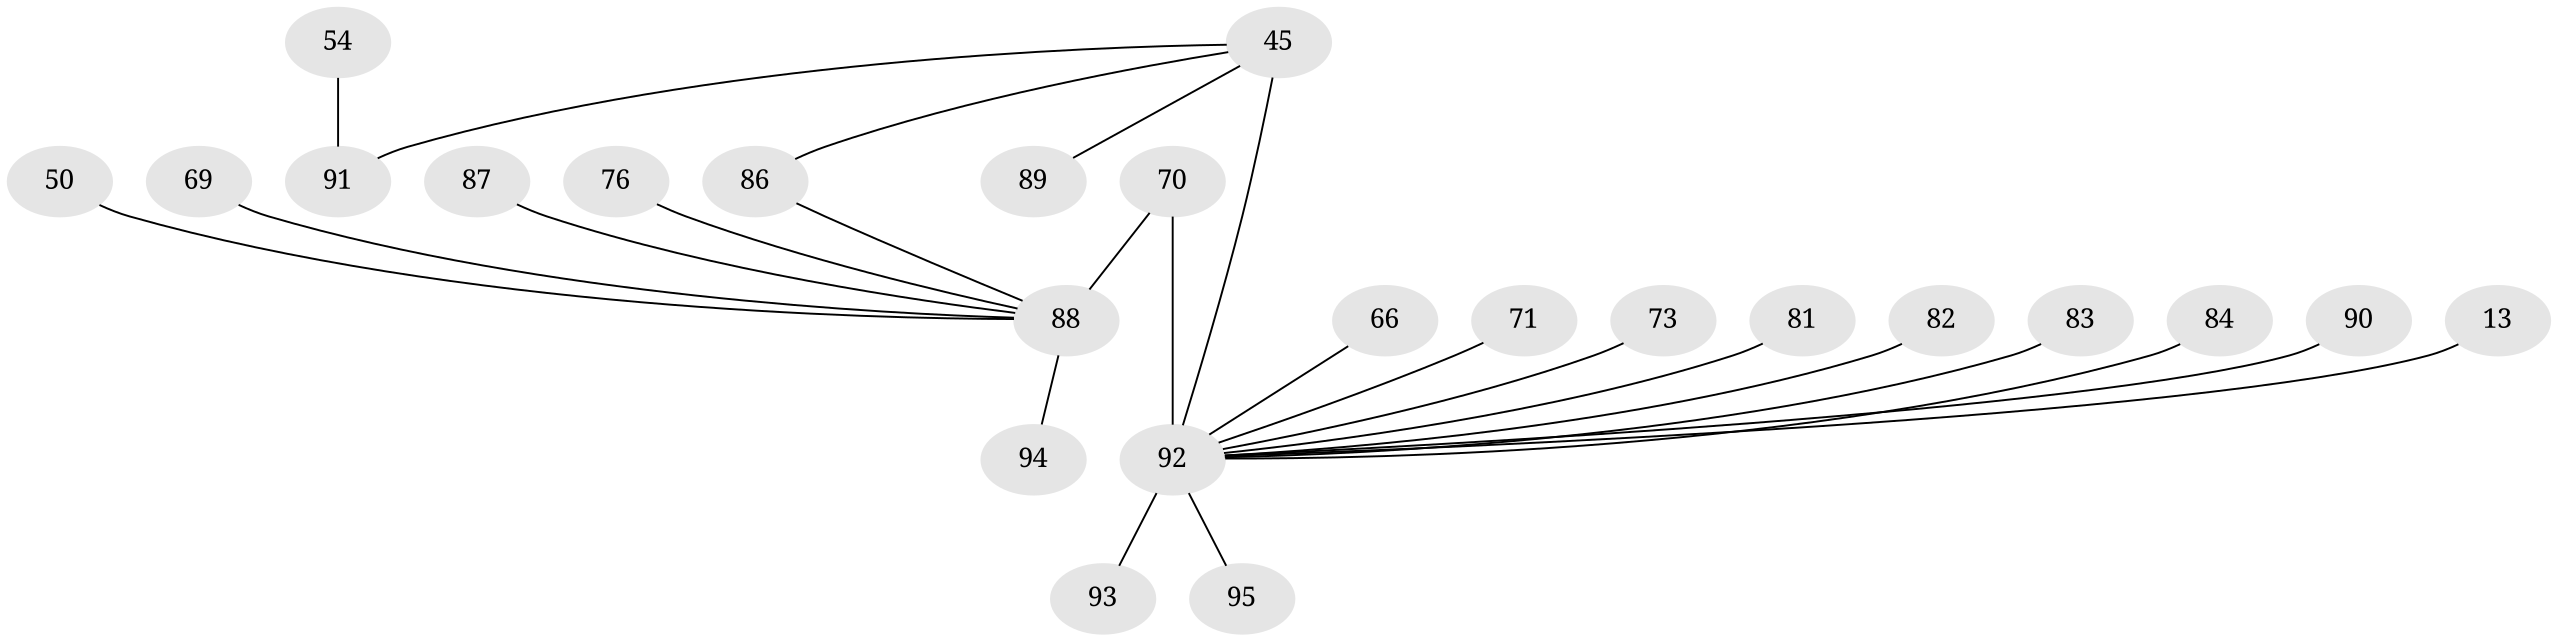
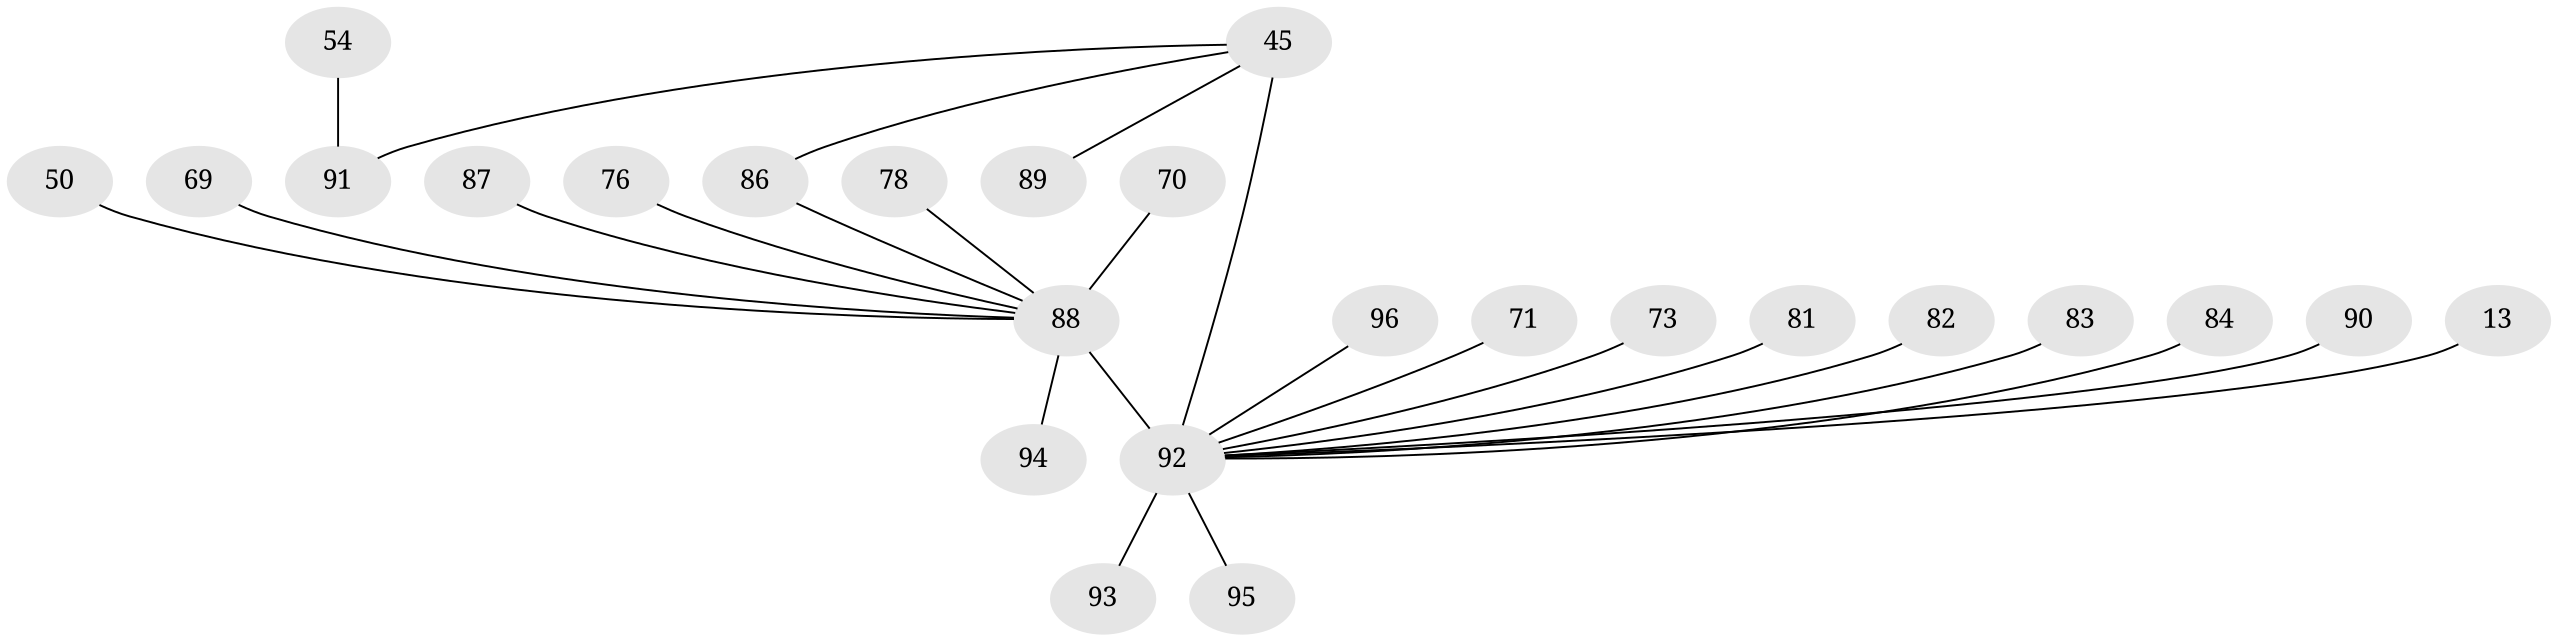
none -> (894, 182)
(1173, 321) -> (1120, 390)
(1385, 321) -> (1385, 321)
